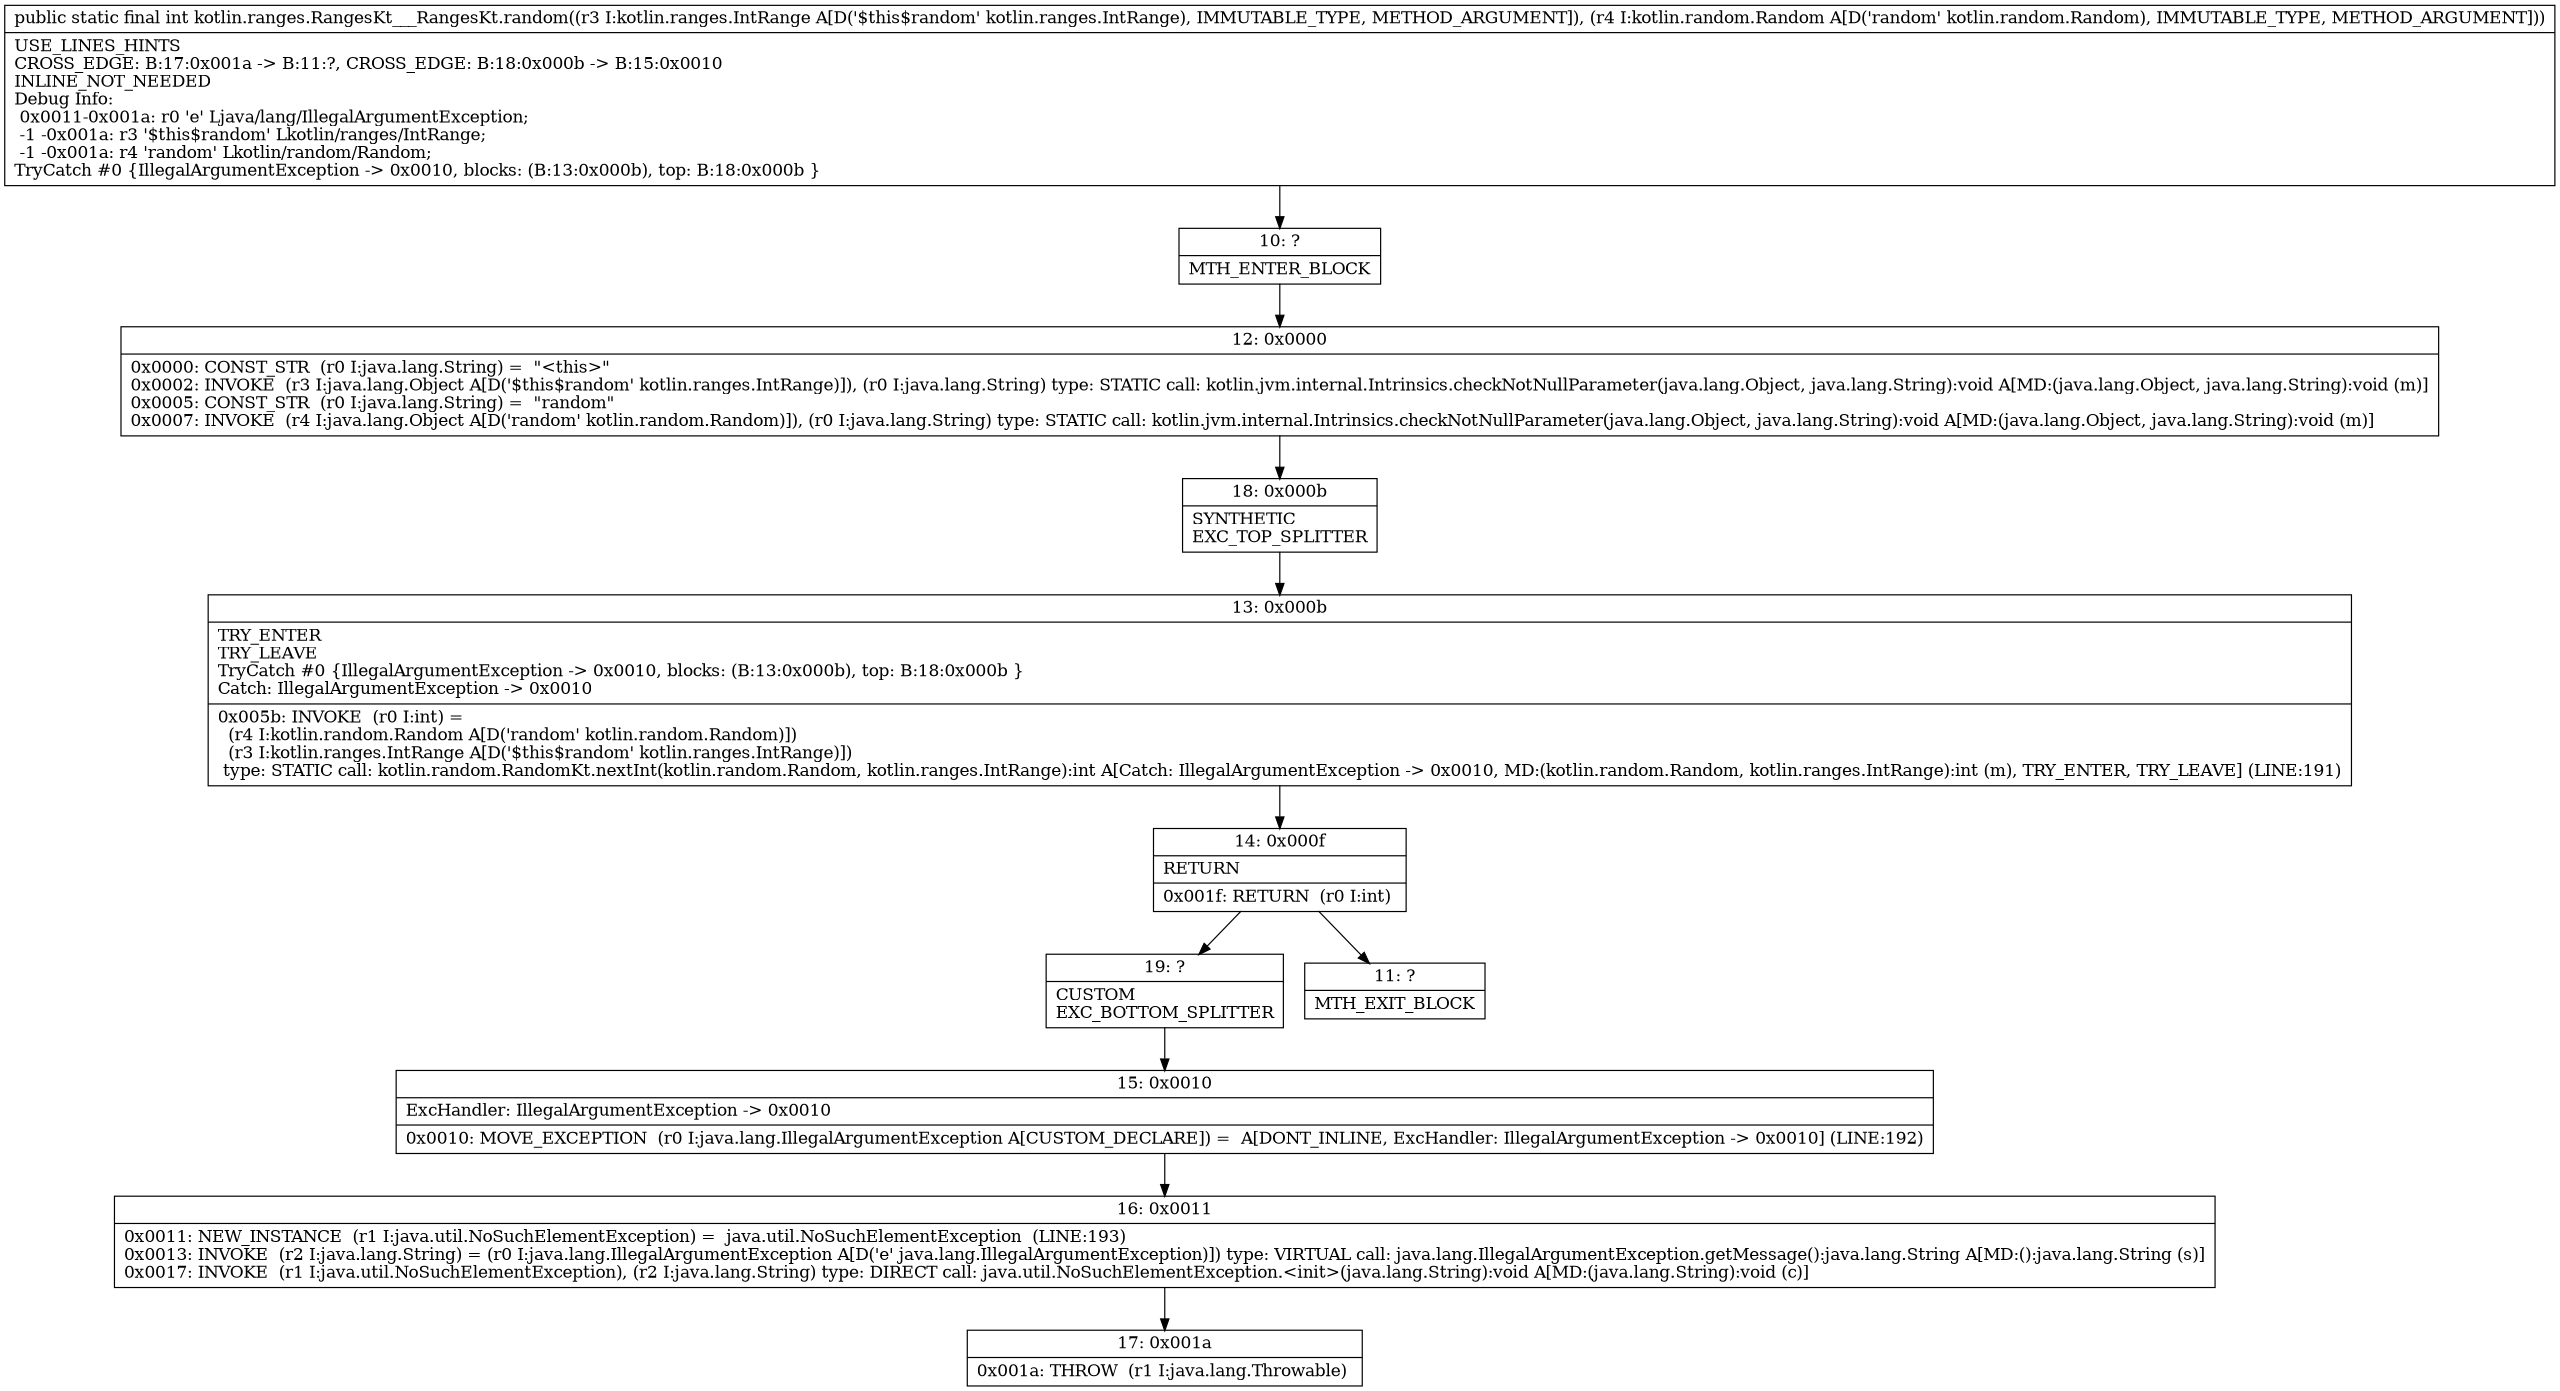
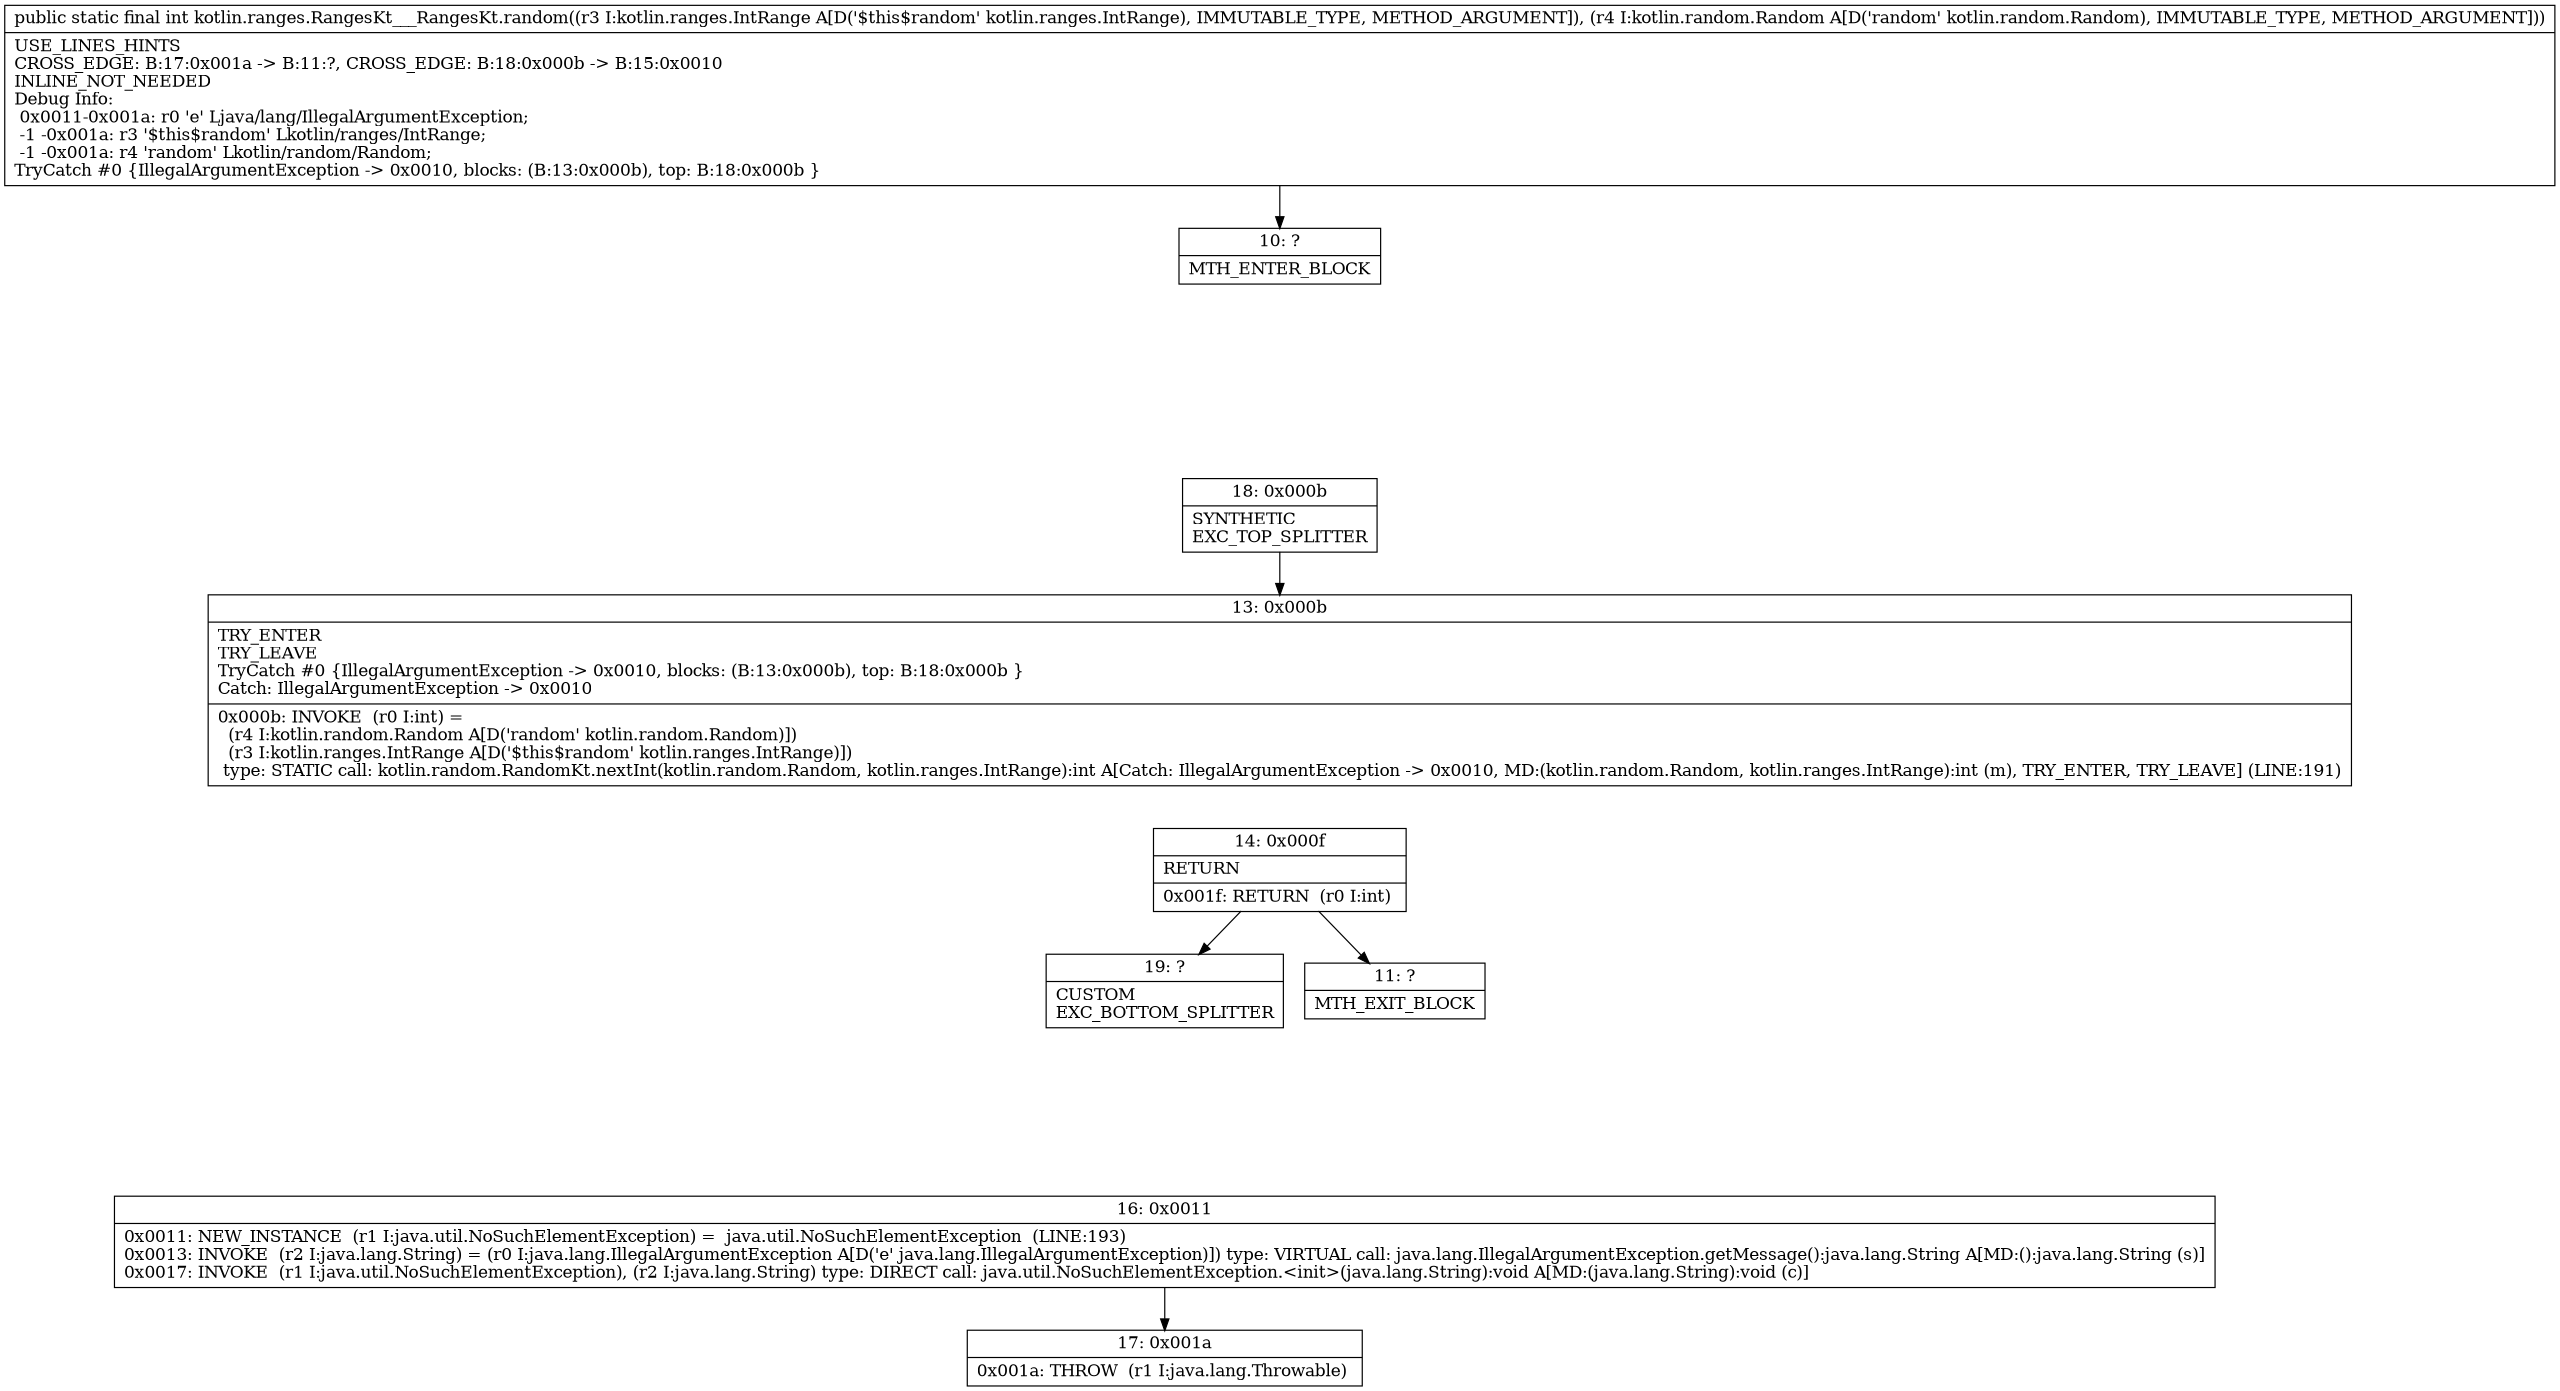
(1280, 381) -> none
(343, 718) -> (343, 718)
(1280, 801) -> none
(1165, 1112) -> none
